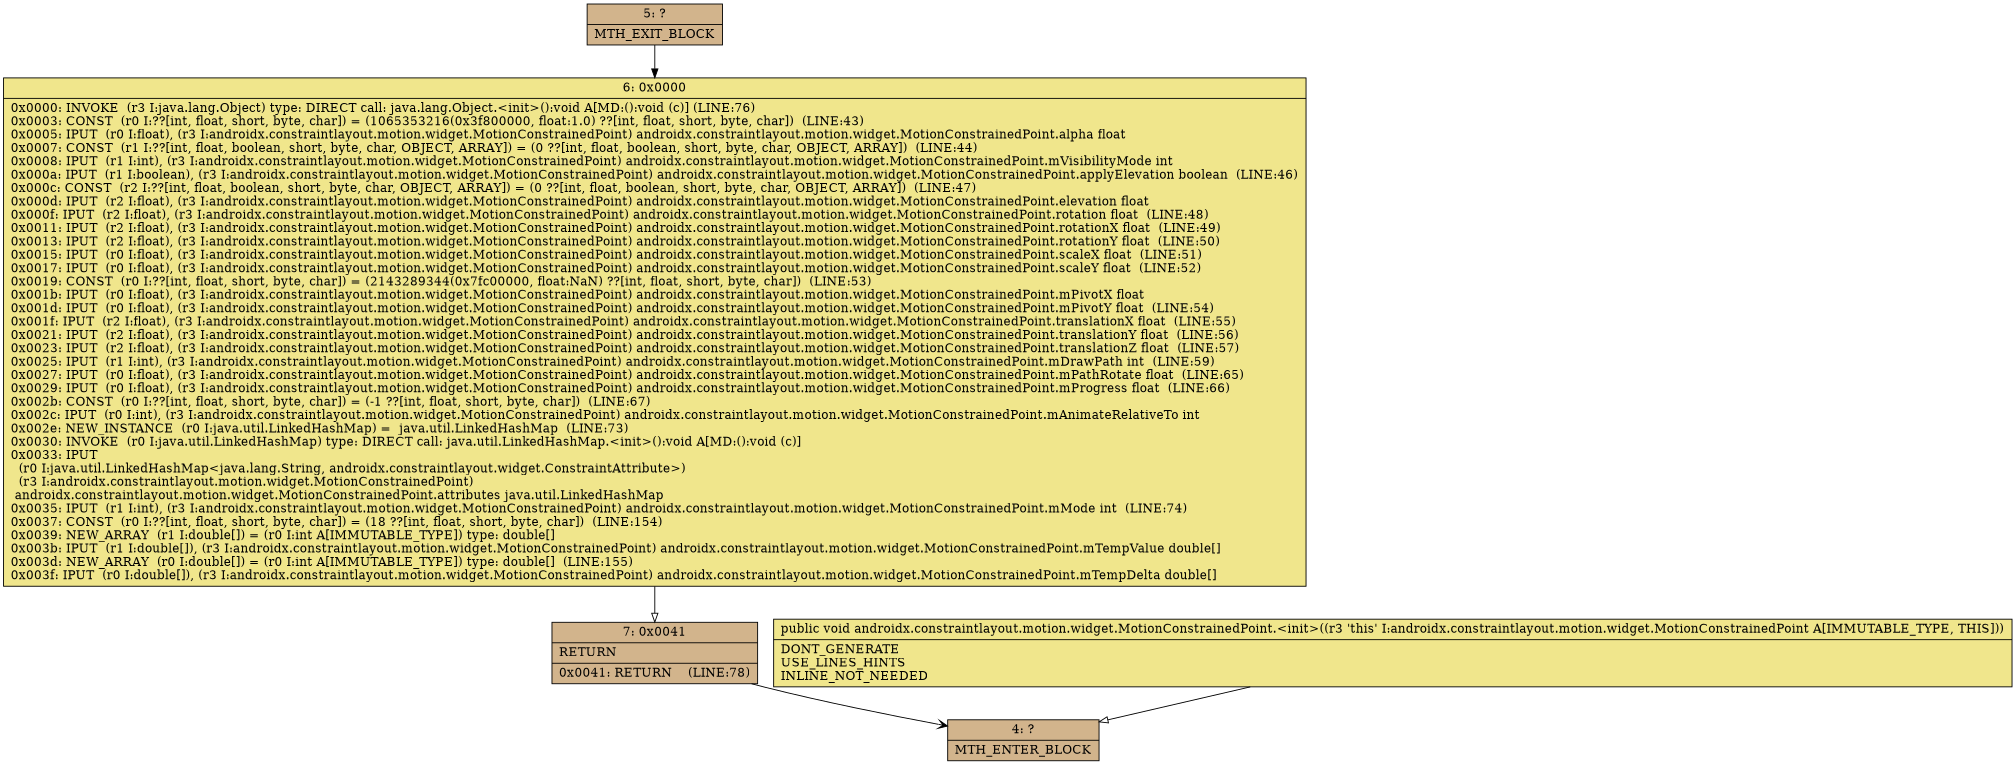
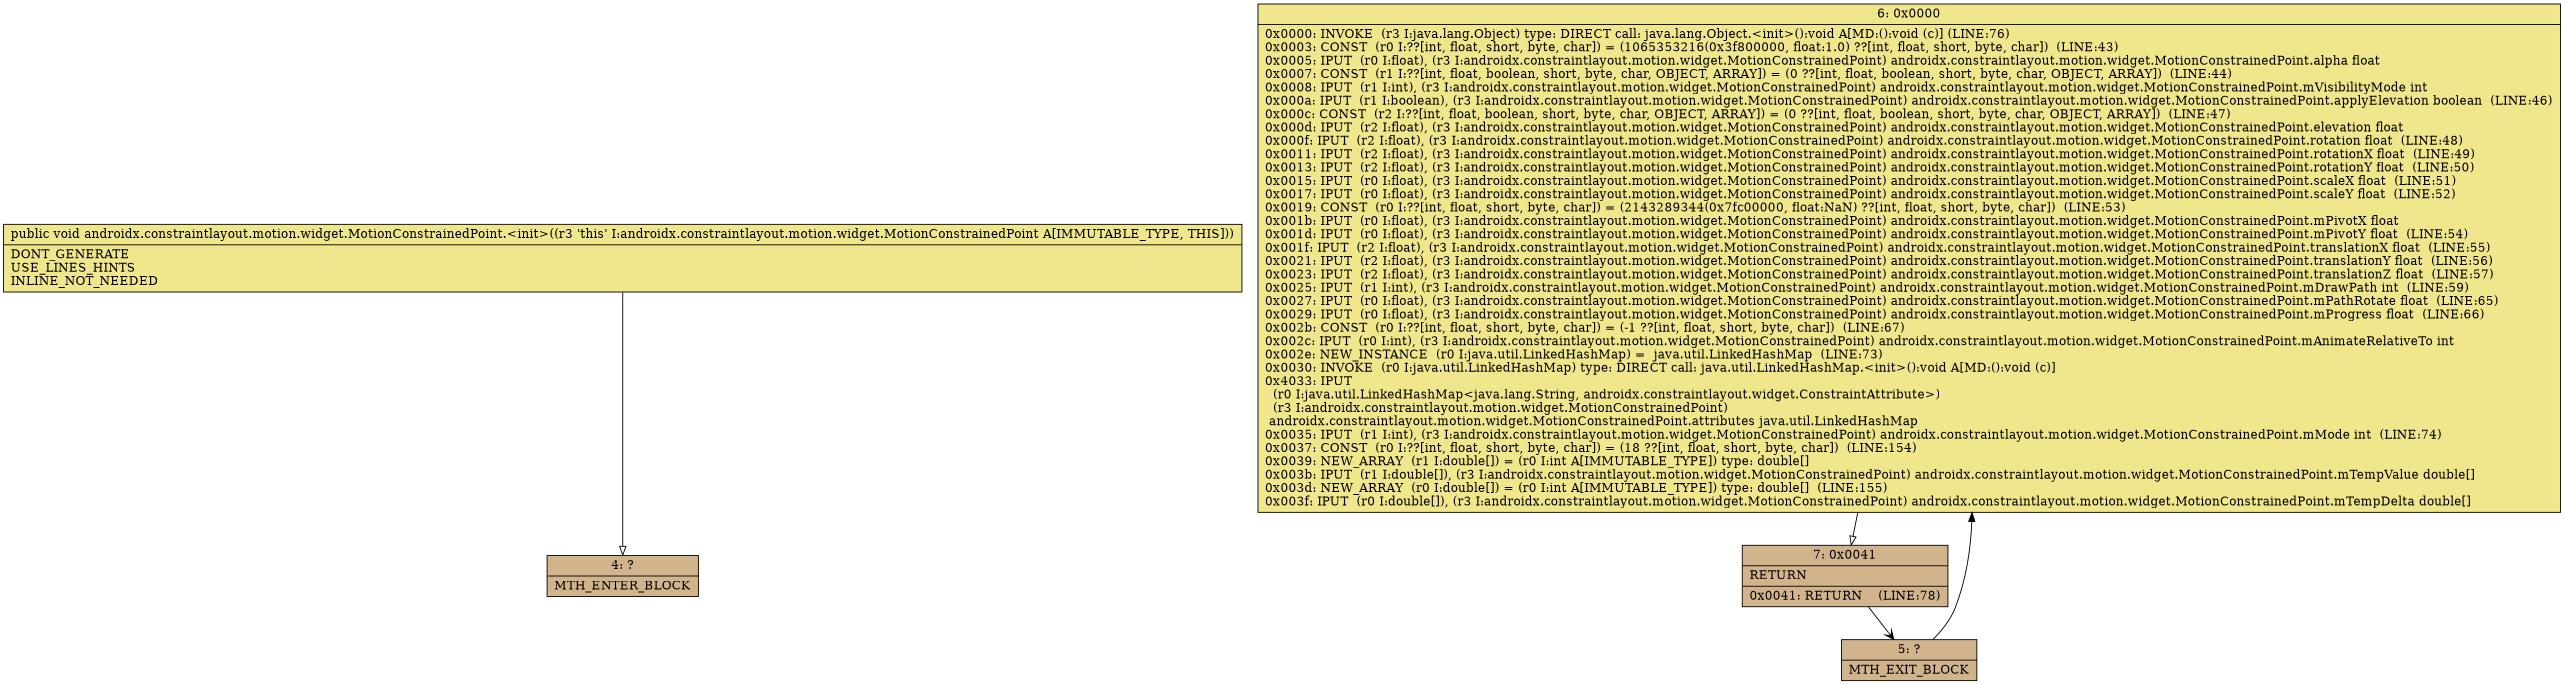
(58, 455) -> (1313, 381)
(845, 706) -> (1878, 620)
